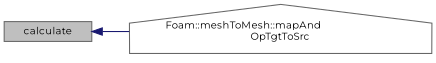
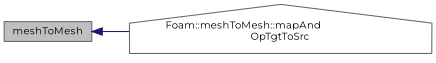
(48, 32) -> (48, 32)
